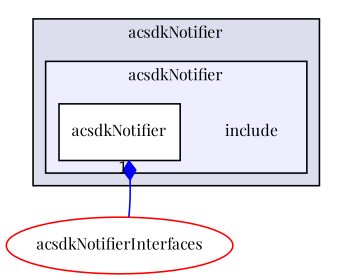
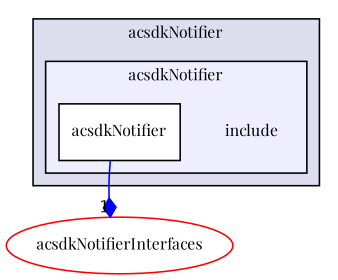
(130, 198) -> (109, 180)
